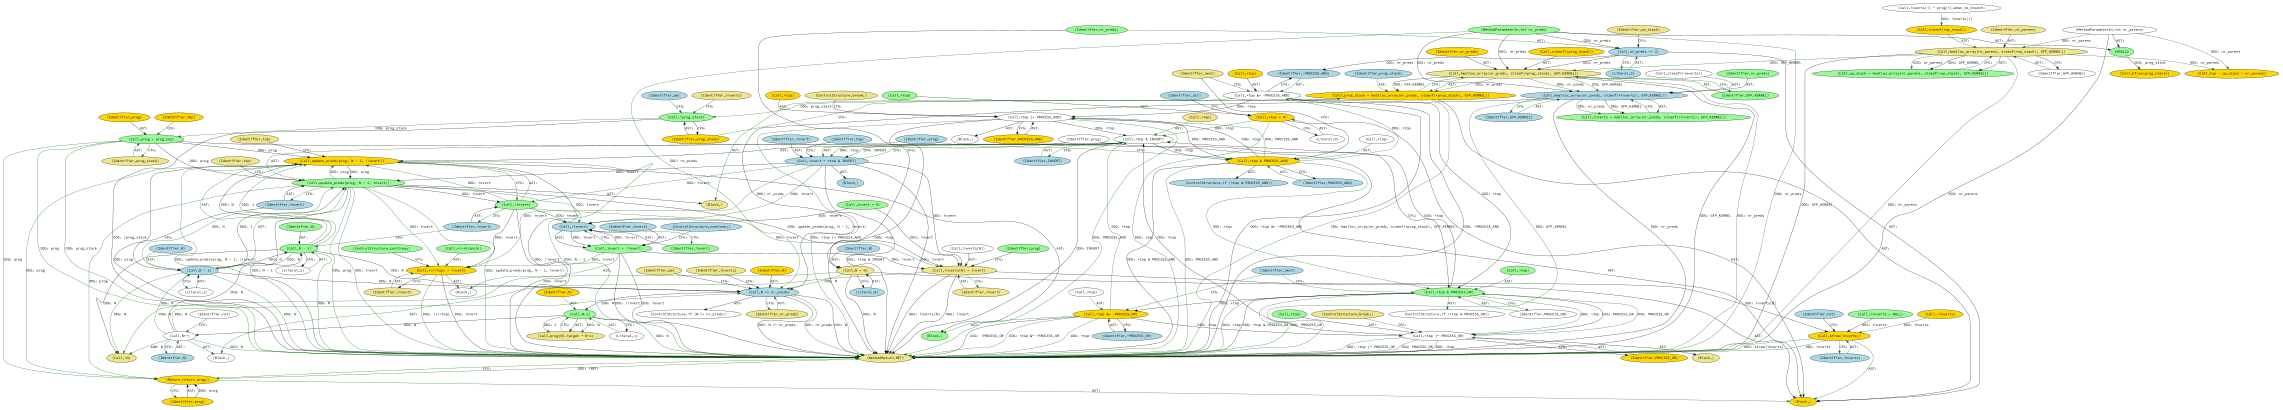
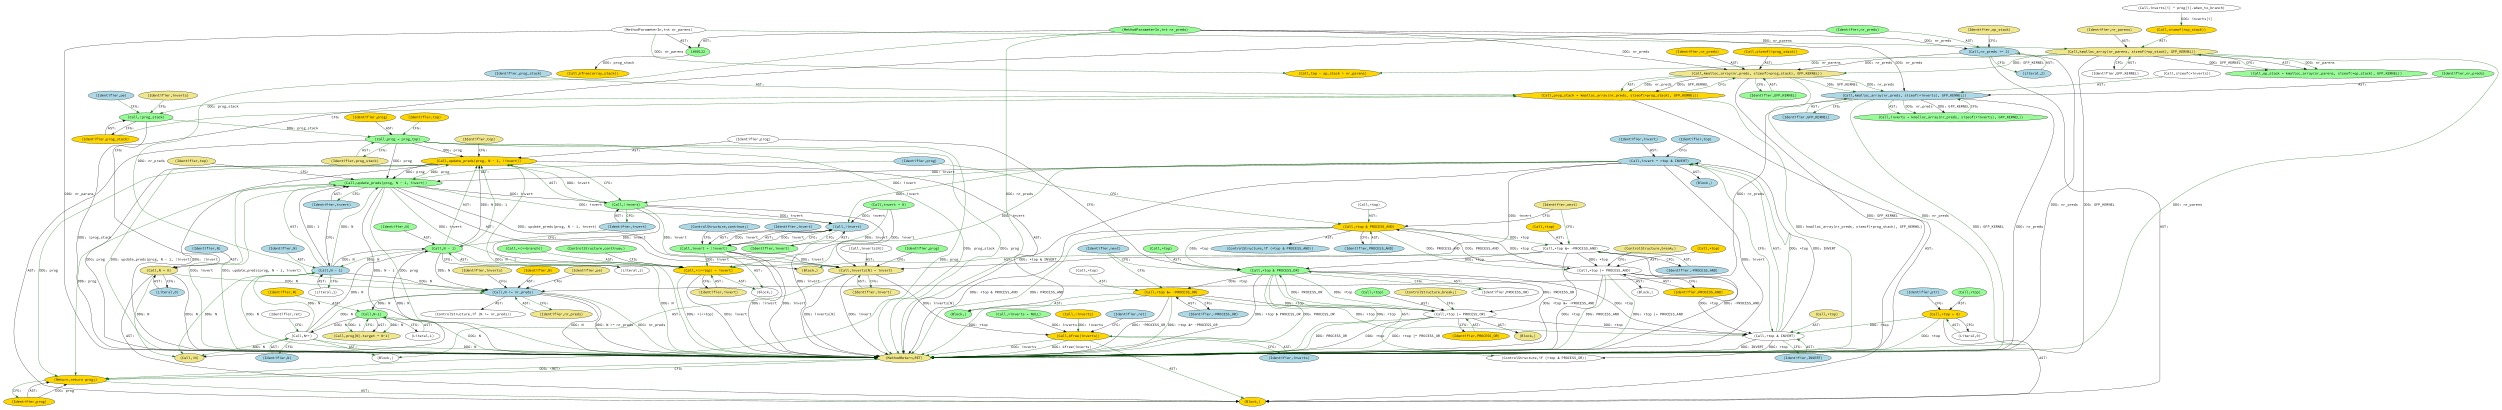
(1471, 58) -> (1652, 353)
(2145, 74) -> (593, 74)
(1179, 153) -> (1691, 356)
none -> (823, 241)
